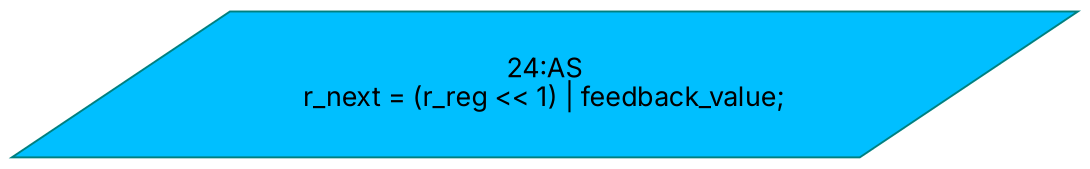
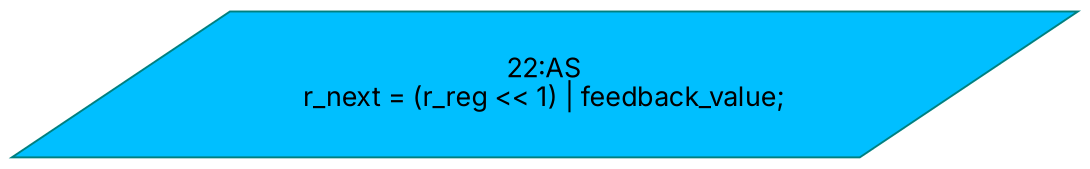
(545, 84) -> (545, 84)
